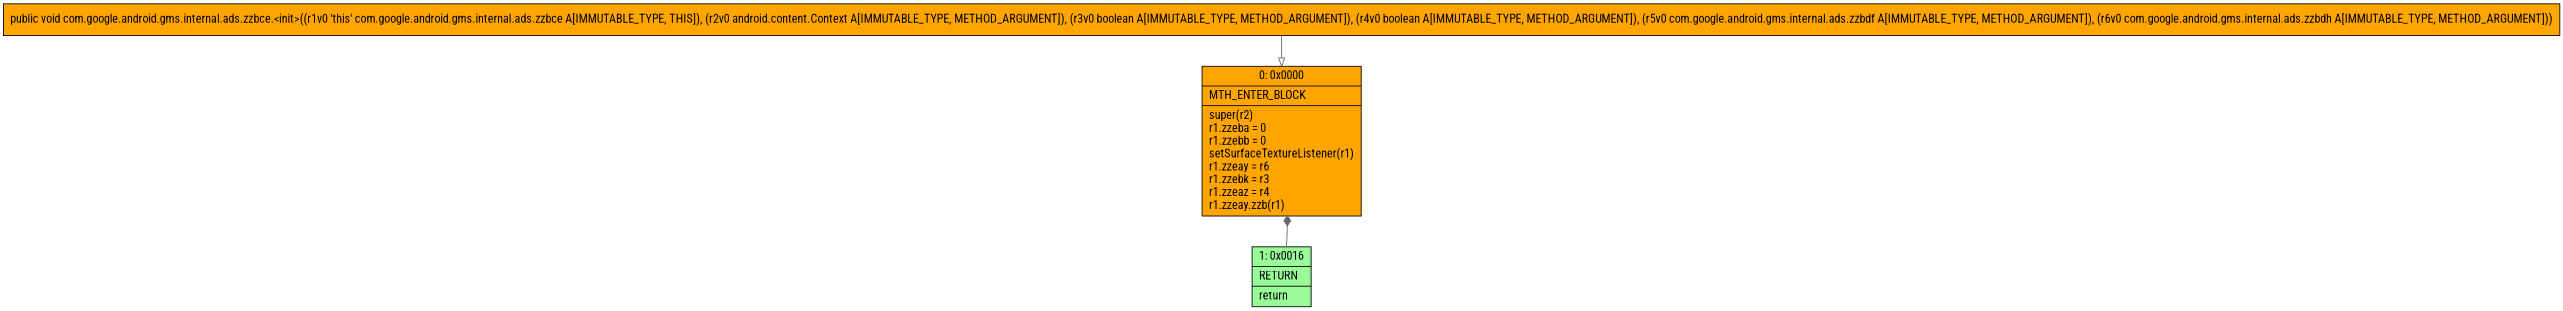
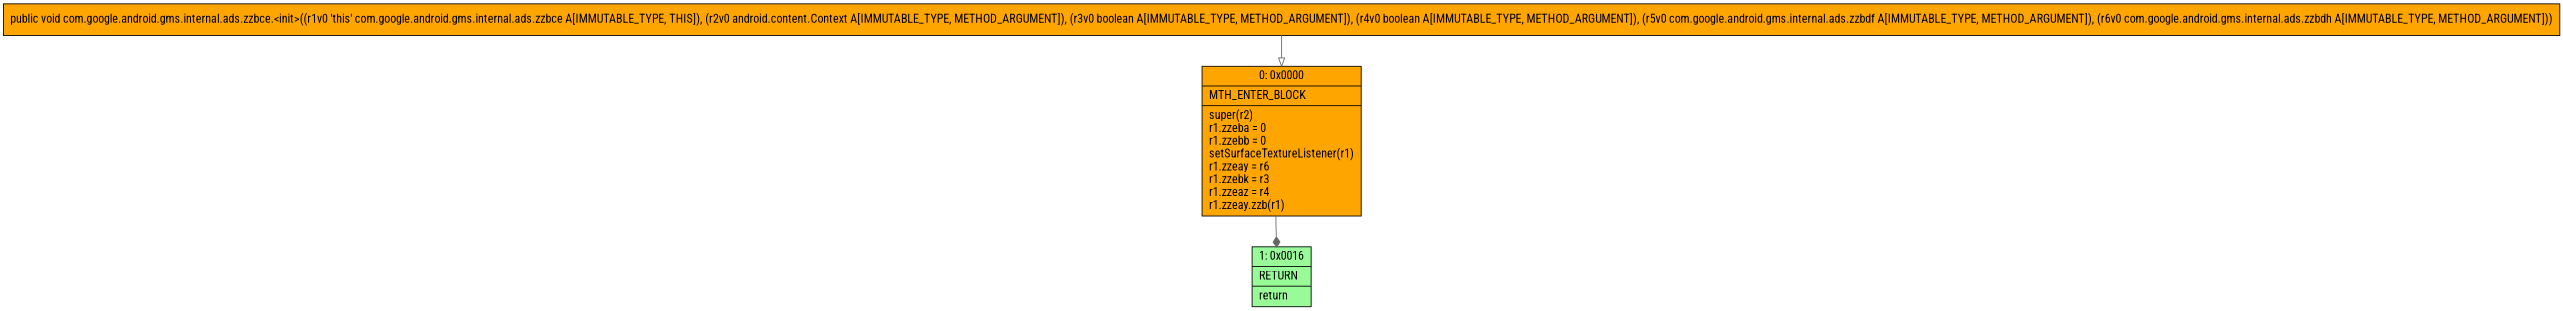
(1287, 237) -> (1276, 226)
